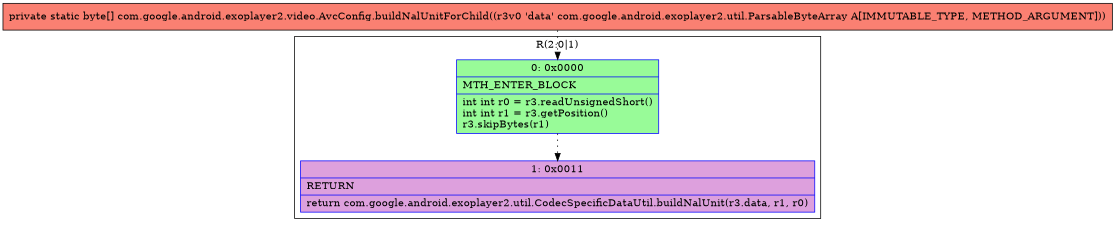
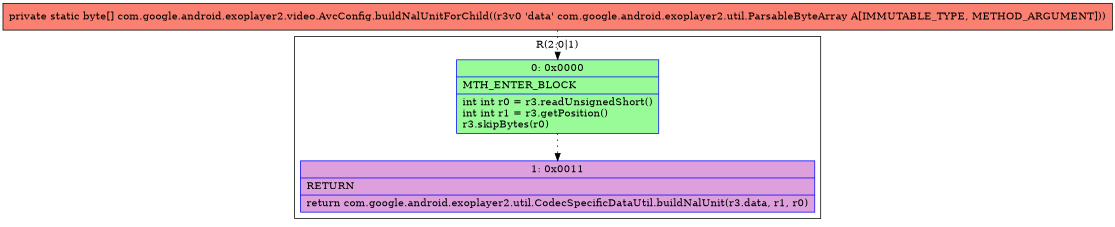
(506, 124) -> (506, 124)
